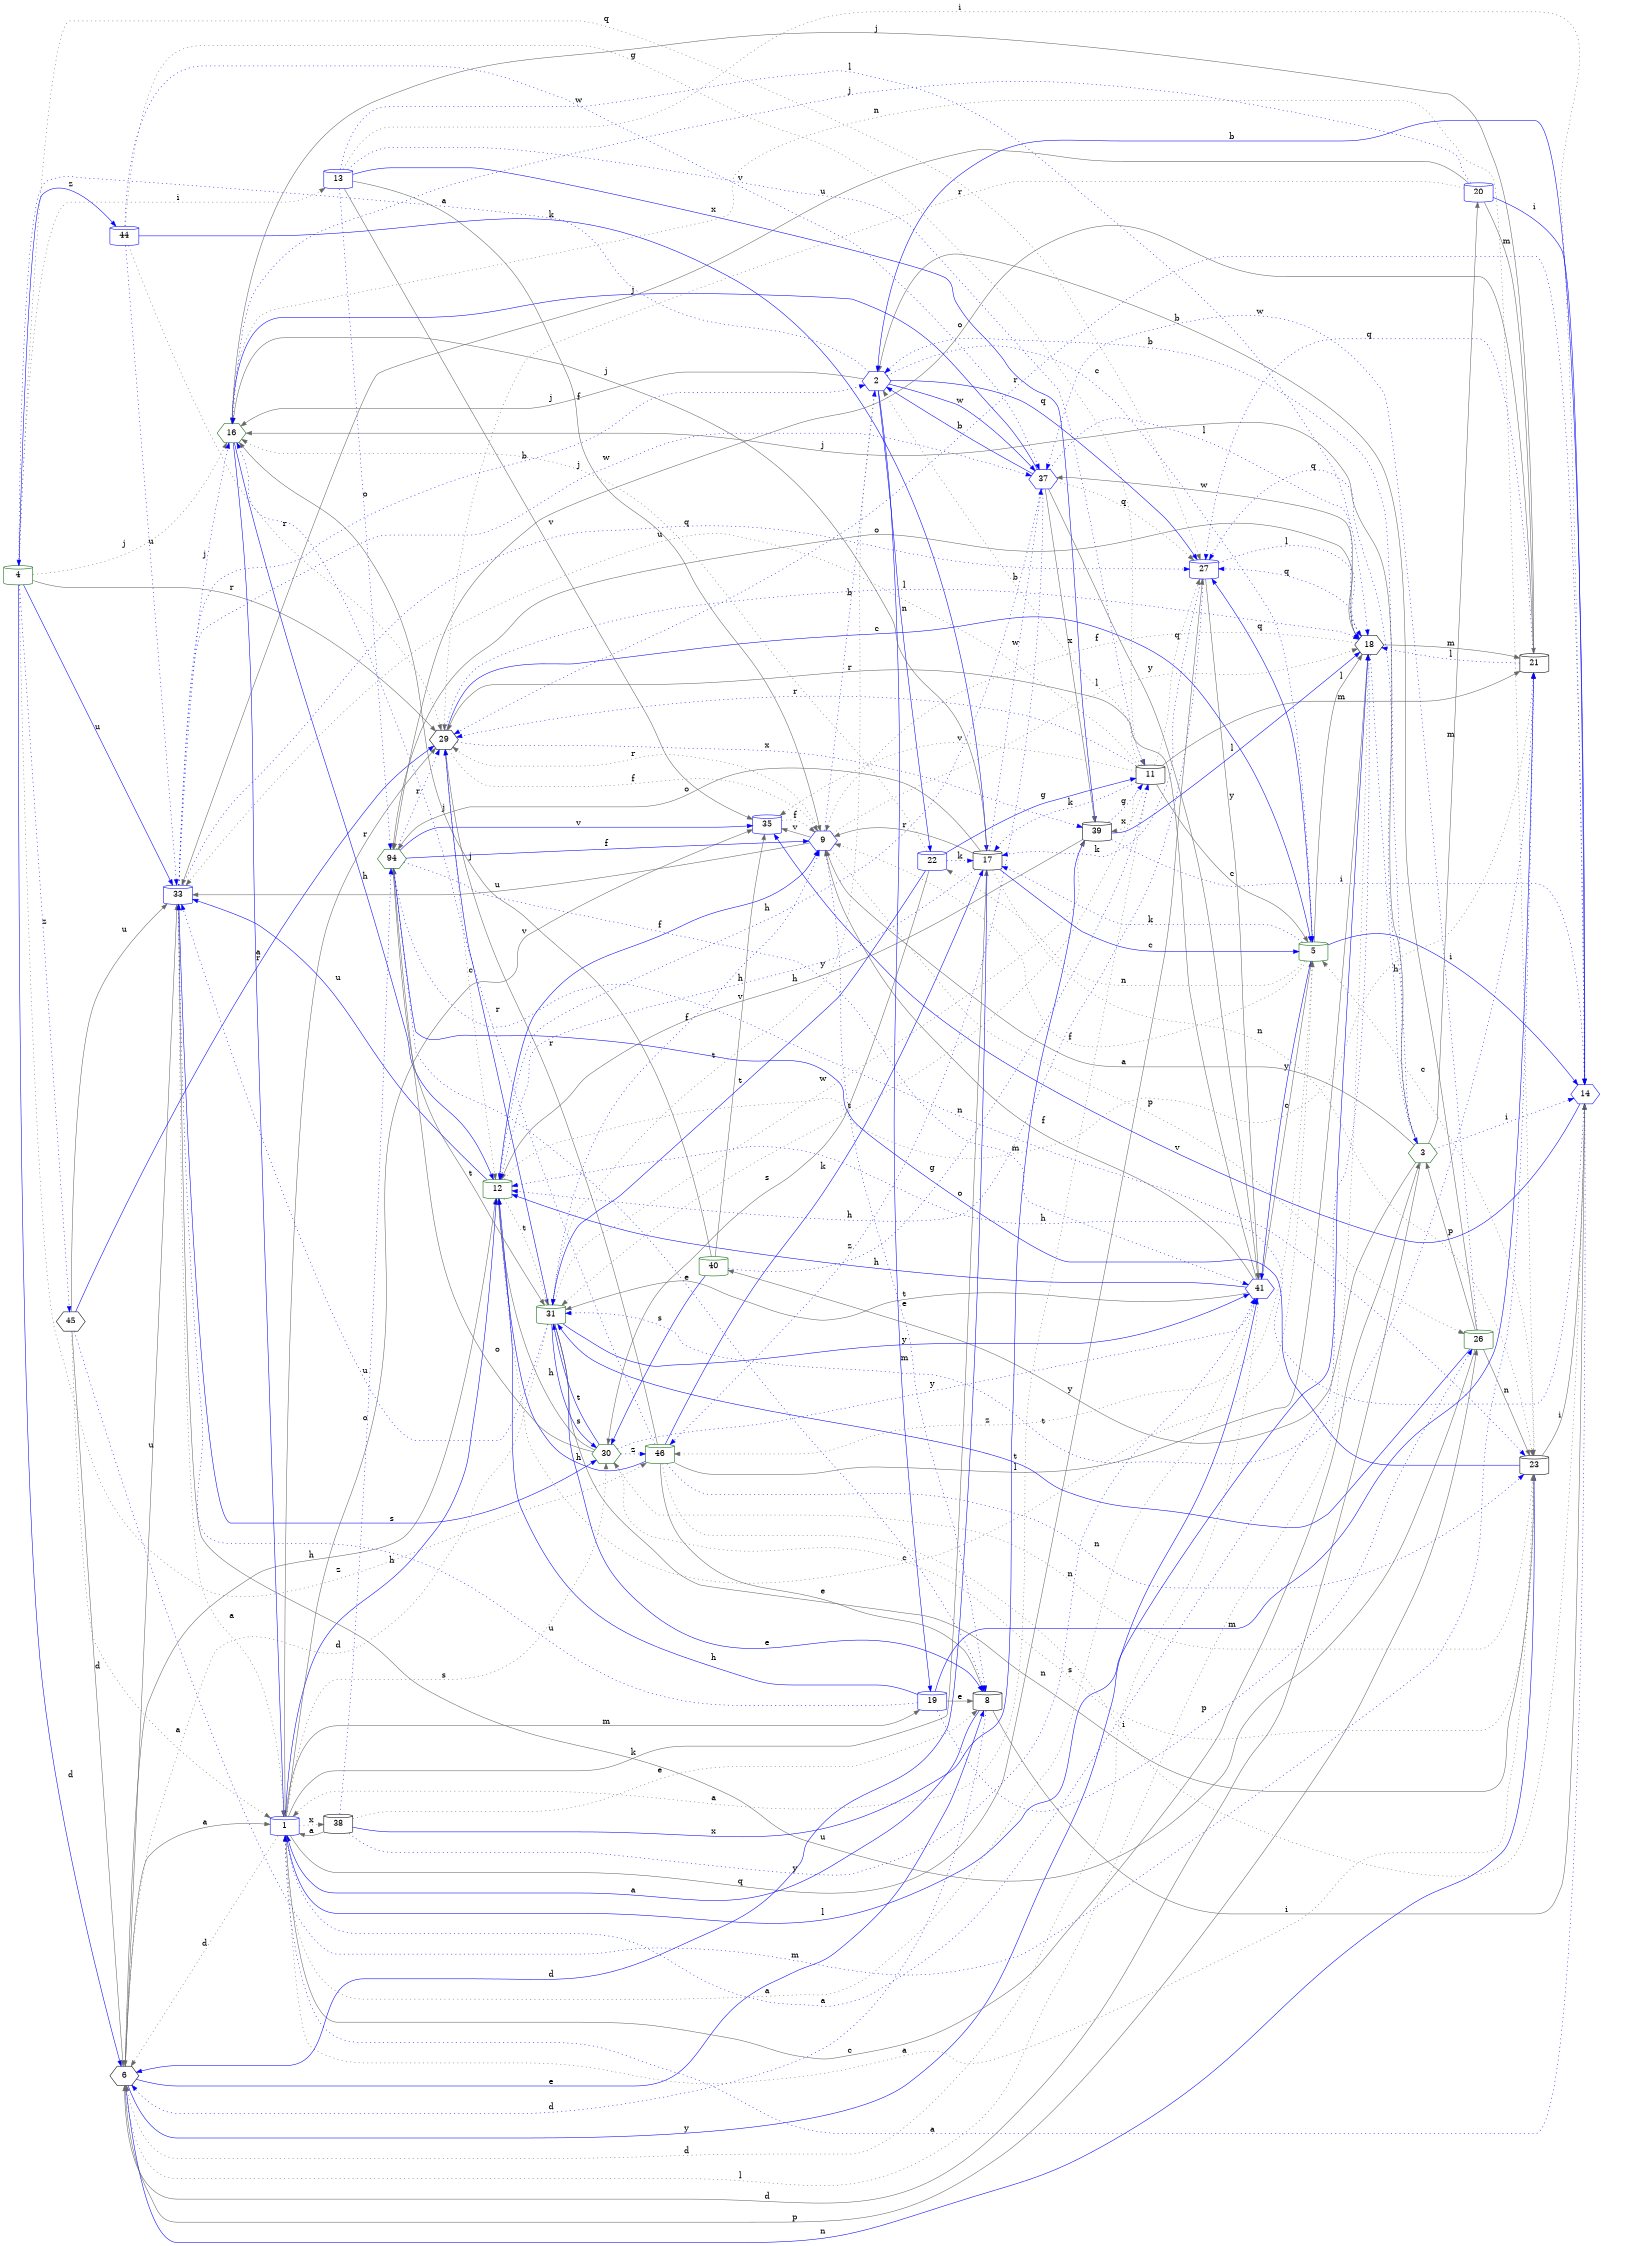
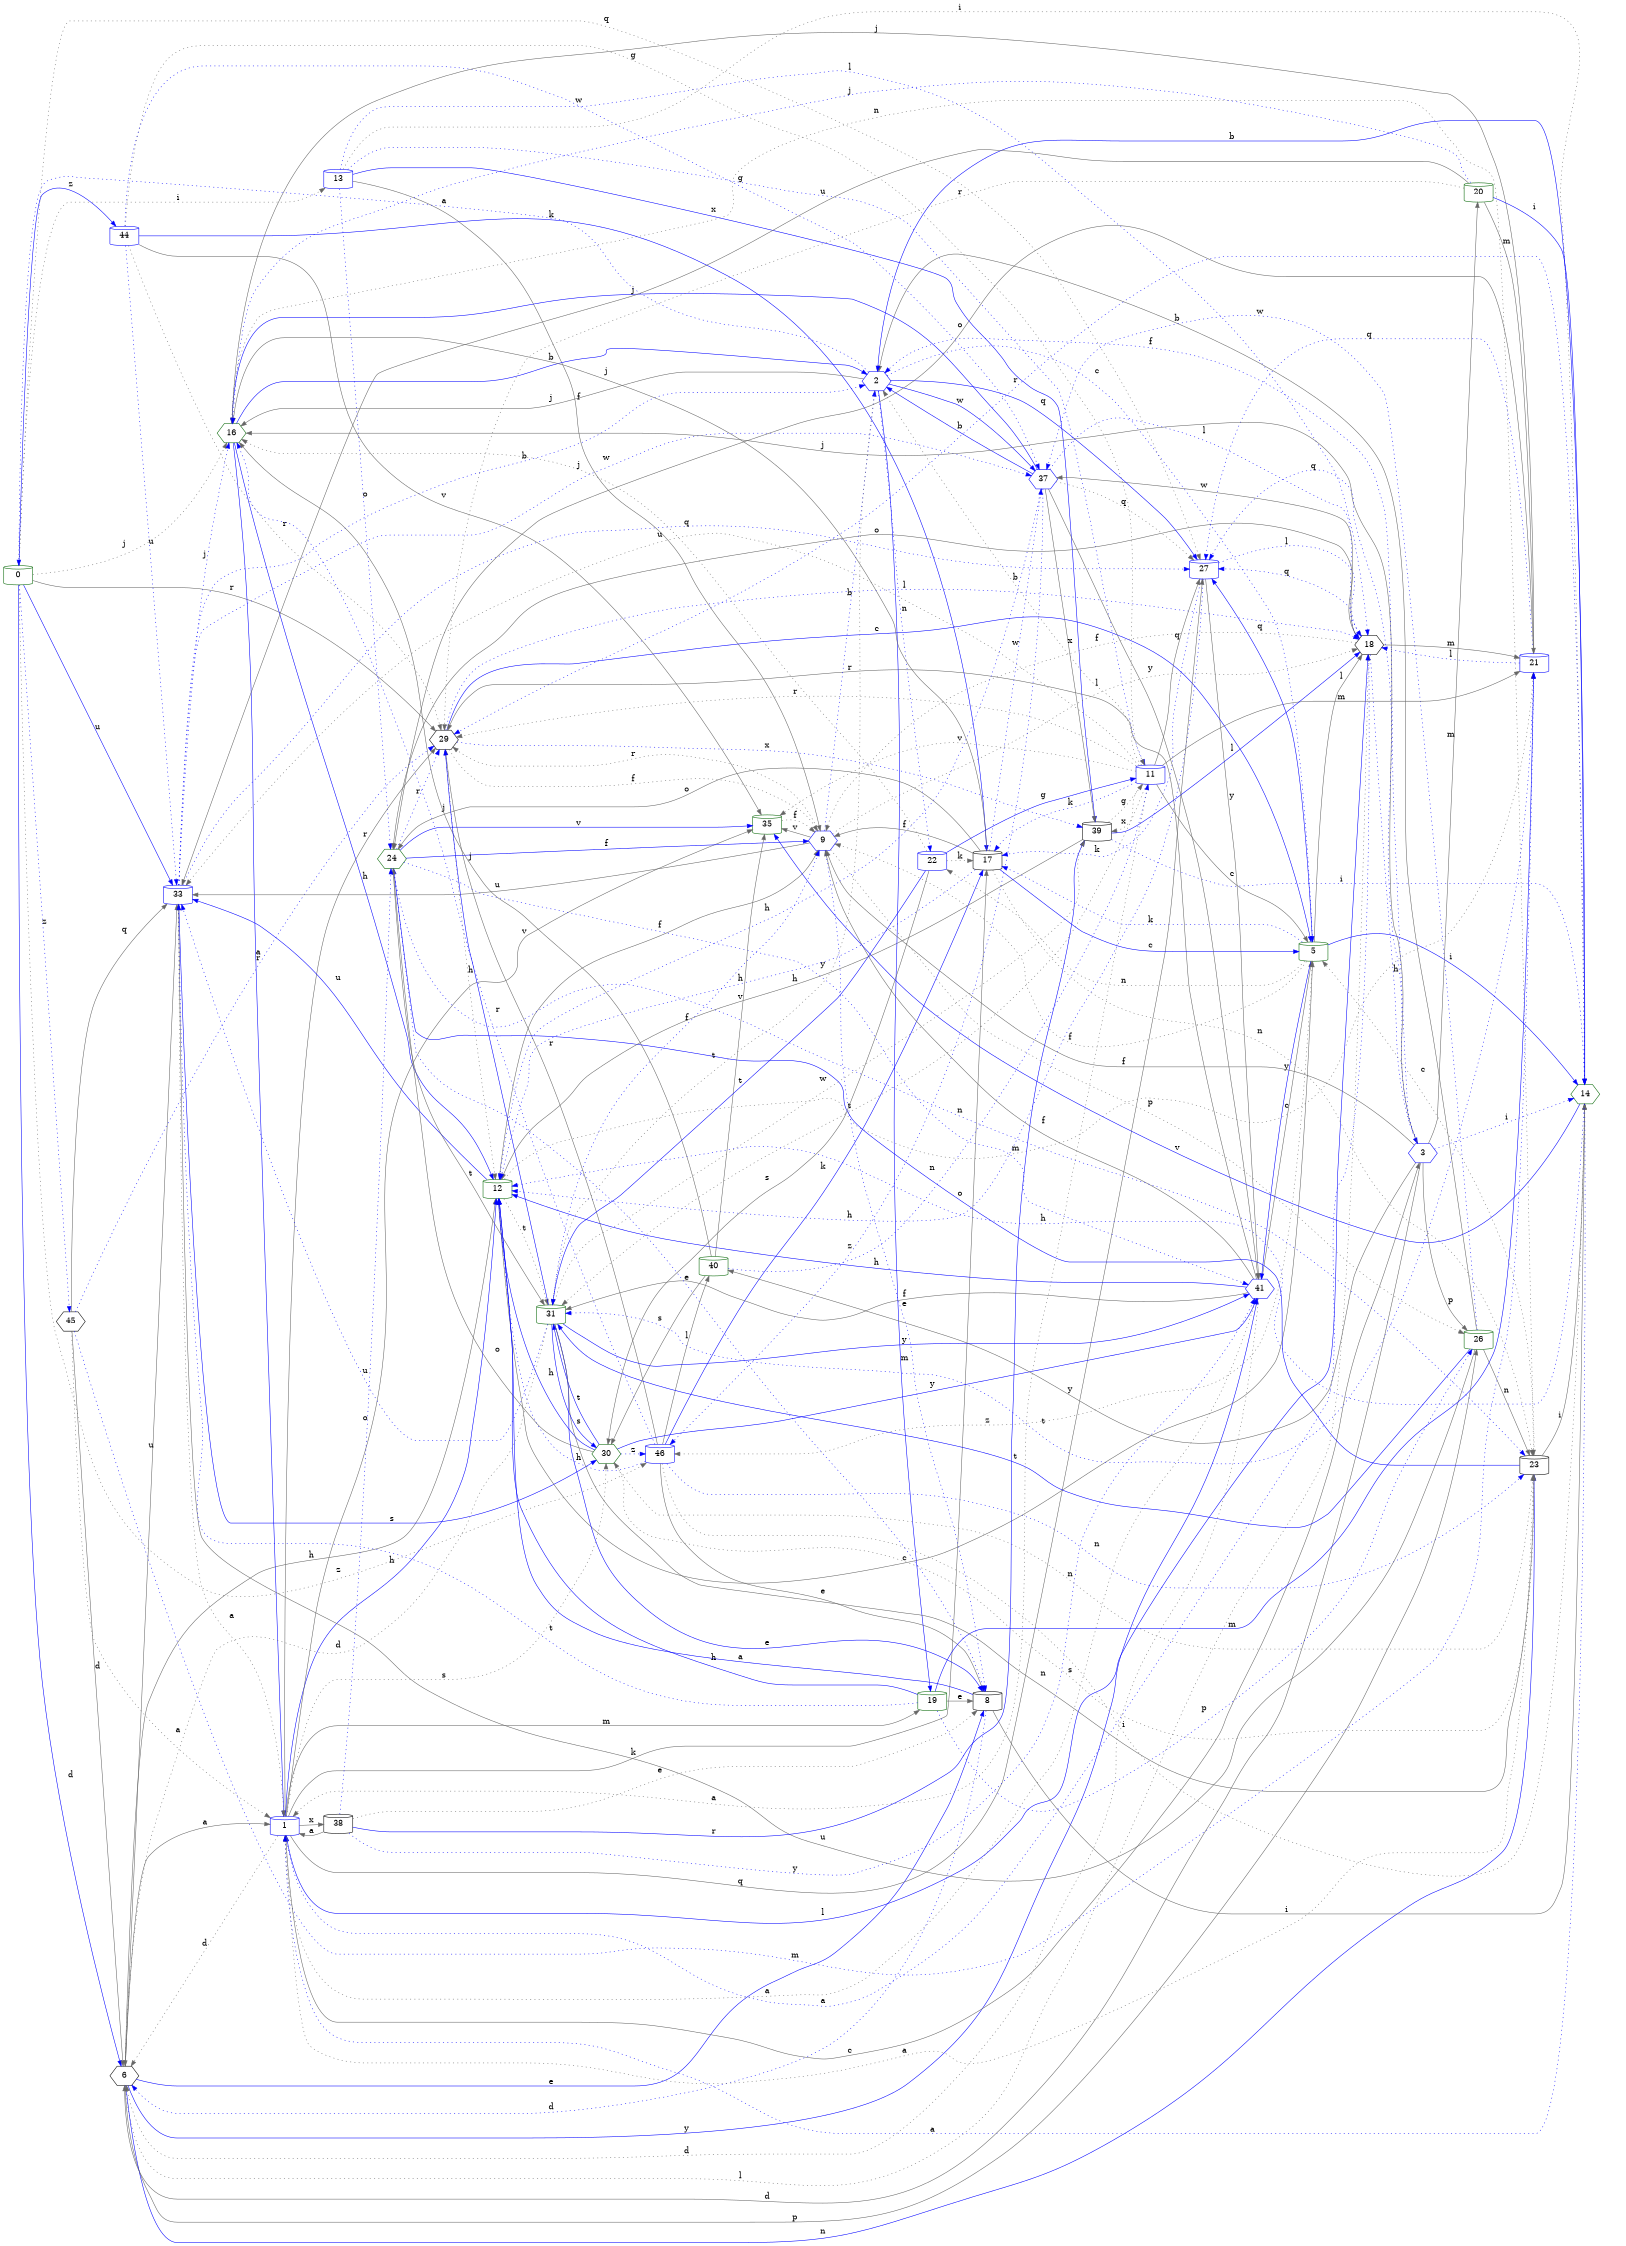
(740, 178) -> (740, 178)
(1479, 192) -> (1479, 192)
(1150, 342) -> (1150, 342)
none -> (543, 368)
(532, 517) -> (440, 504)
(18, 575) -> (18, 575)
(901, 619) -> (901, 619)
(1534, 663) -> (1534, 663)
(1171, 678) -> (1171, 678)
(804, 697) -> (804, 697)
(1150, 775) -> (1150, 775)
(1125, 807) -> (1125, 807)
(767, 825) -> (767, 825)
(904, 825) -> (904, 825)
(392, 859) -> (392, 859)
(957, 861) -> (957, 861)
(124, 930) -> (124, 930)
(595, 962) -> (595, 962)
(471, 971) -> (471, 971)
(229, 1015) -> (229, 1015)
(1124, 1062) -> (1124, 1062)
(1585, 1094) -> (1585, 1094)
(1423, 1153) -> (1423, 1153)
(932, 1168) -> (932, 1168)
(1450, 1245) -> (1430, 1249)
(904, 1294) -> (904, 1294)
(523, 1338) -> (523, 1338)
(1303, 1345) -> (684, 1358)
(655, 1355) -> (655, 1355)
(521, 1379) -> (521, 1379)
(943, 1389) -> (943, 1389)
(660, 1454) -> (660, 1454)
(973, 1540) -> (973, 1540)
(551, 1628) -> (551, 1628)
(932, 1701) -> (932, 1701)
(920, 1762) -> none
(309, 1825) -> (309, 1825)
(714, 1832) -> (714, 1832)
(659, 1897) -> (561, 1614)
